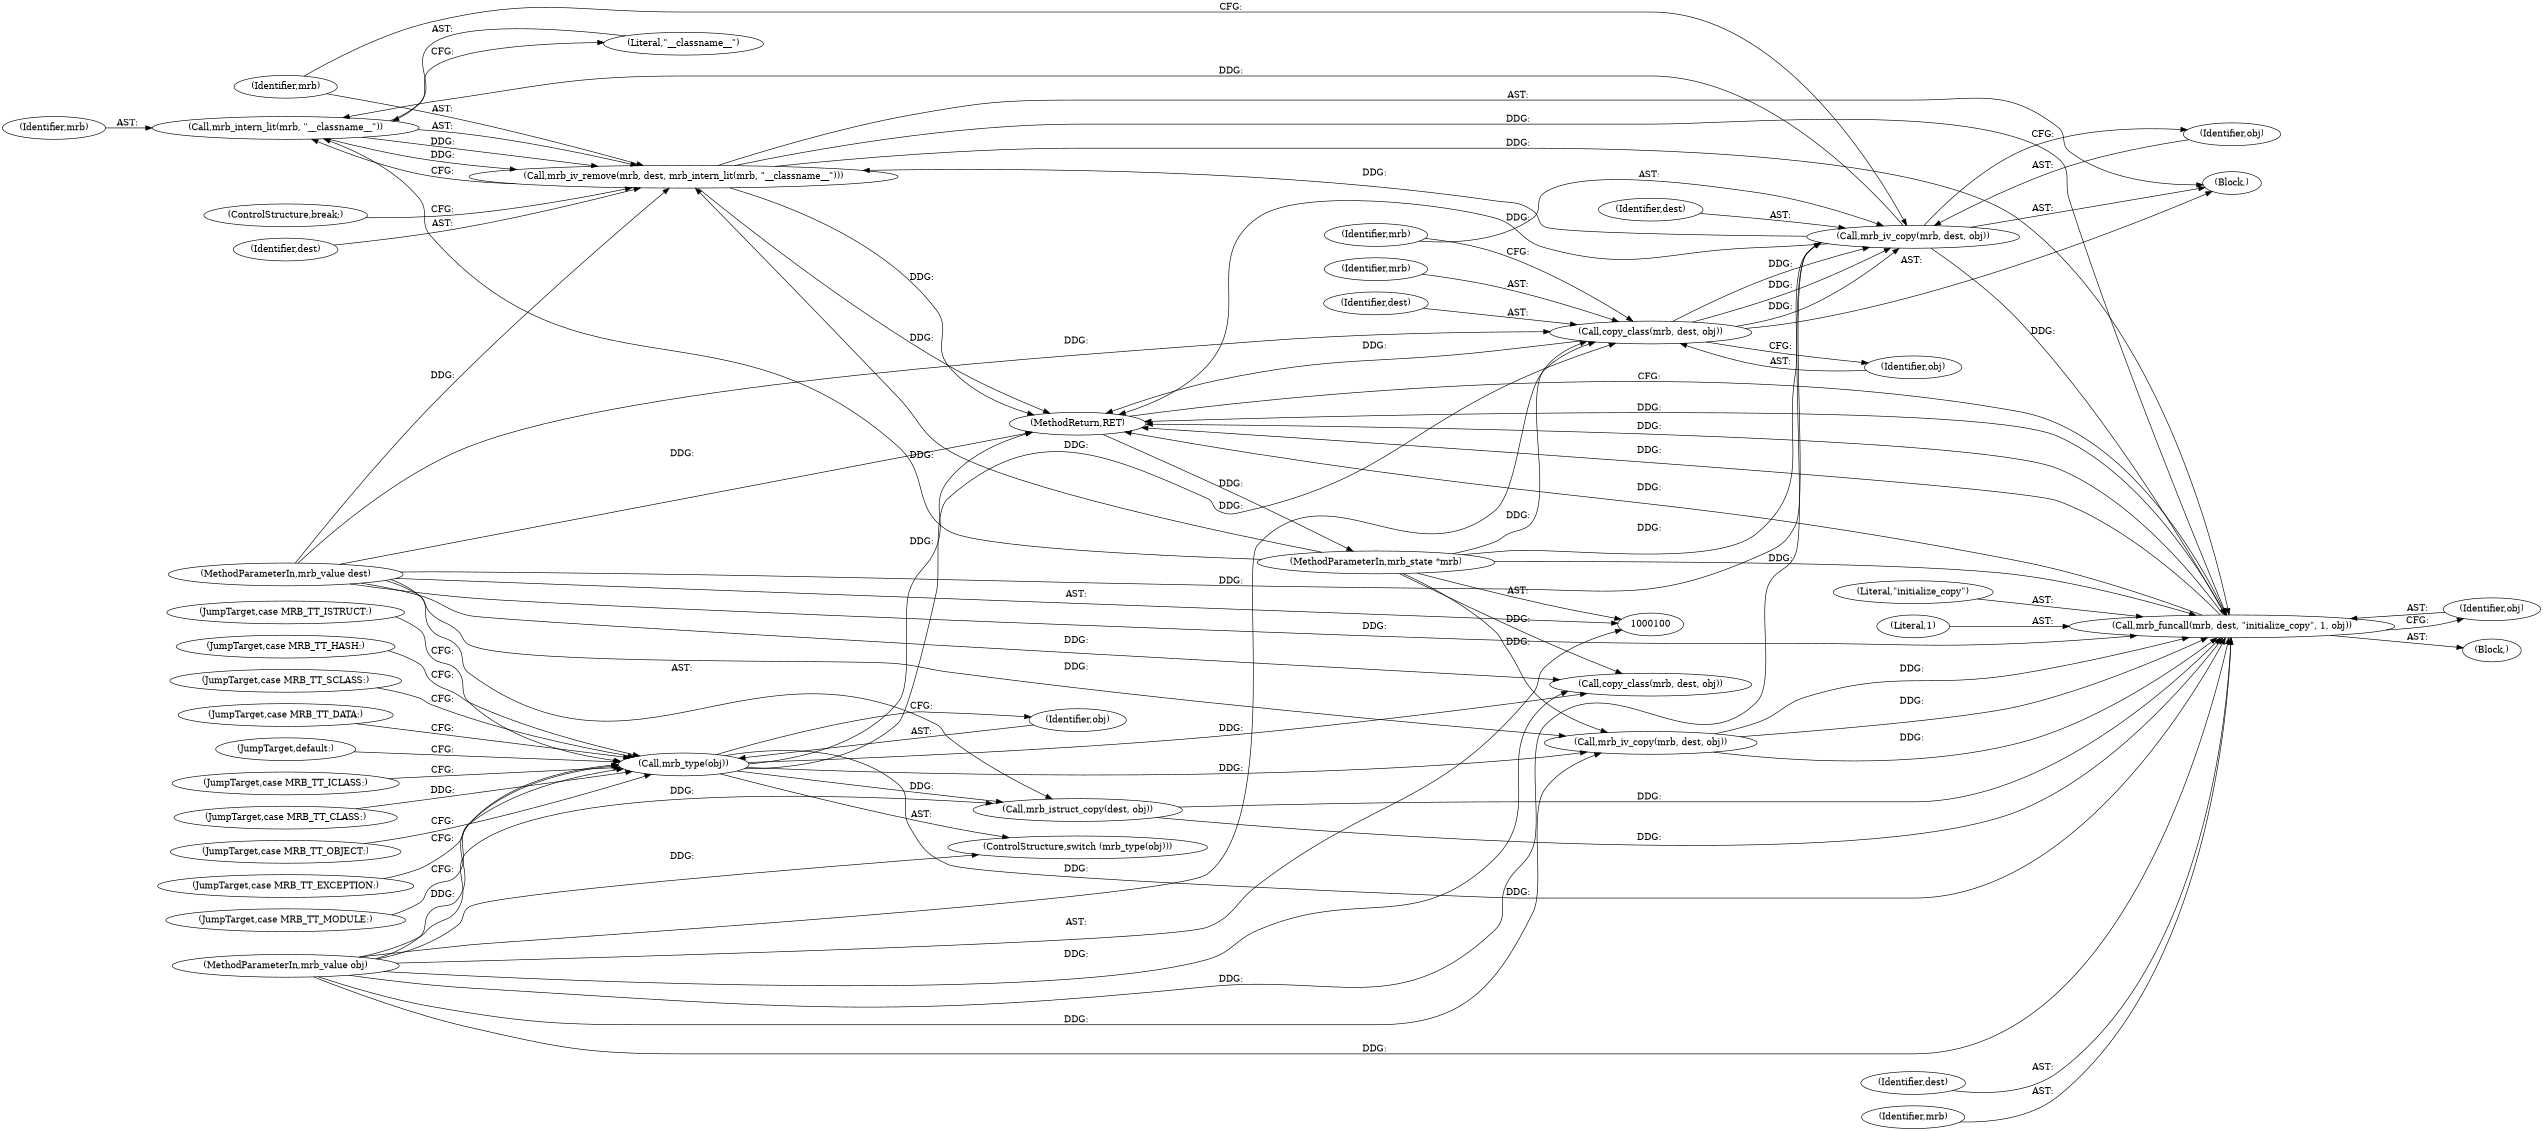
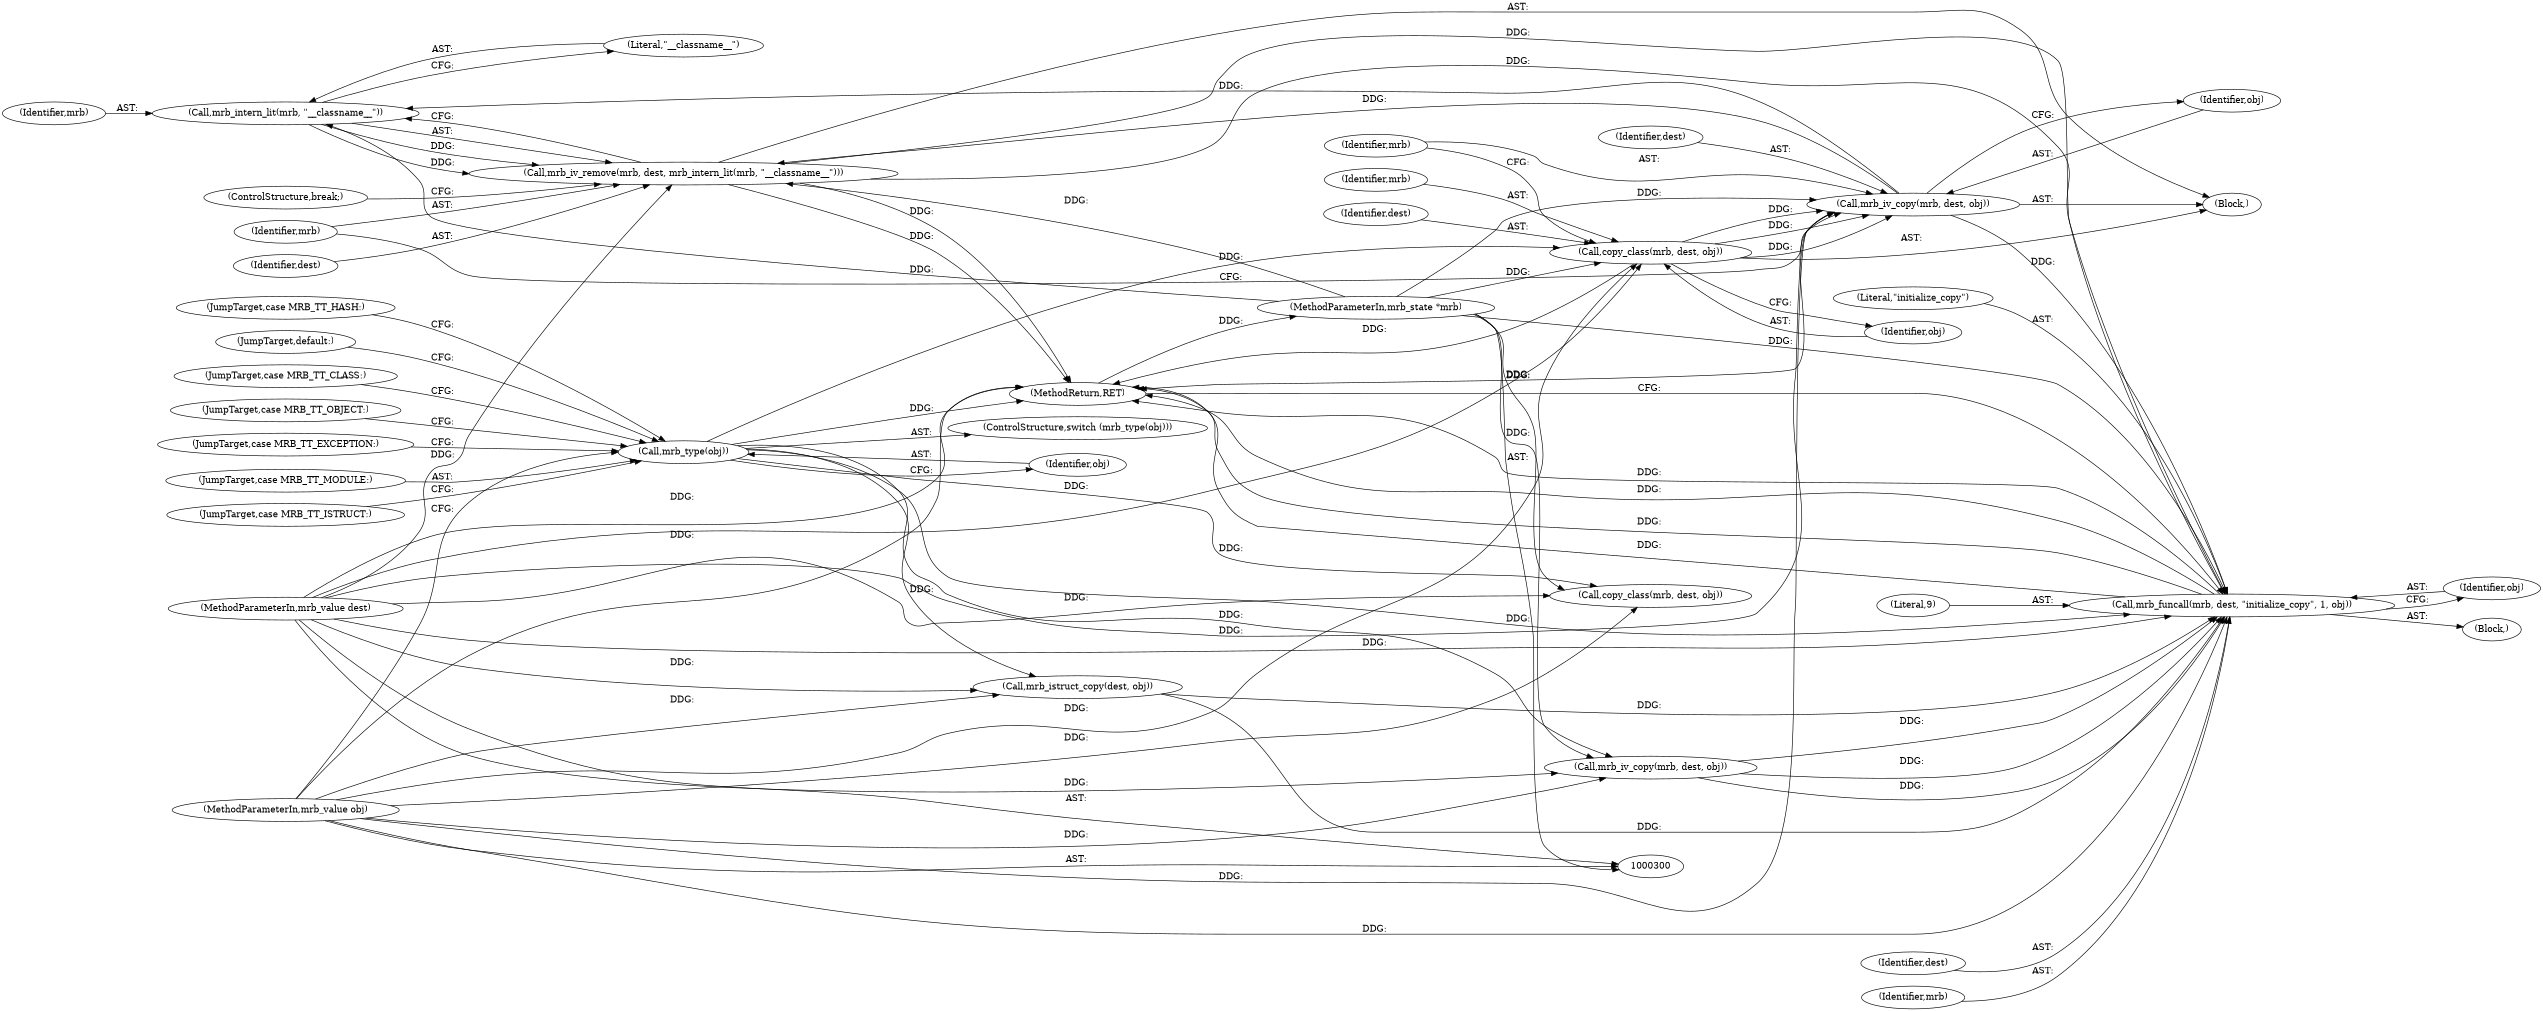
(1651, 624) -> (1651, 866)
(1913, 626) -> (1913, 605)
(684, 668) -> (684, 663)
(286, 681) -> none
(286, 715) -> none
(286, 783) -> none
(444, 791) -> (444, 392)
(444, 870) -> (444, 477)
(665, 881) -> (683, 602)
(444, 895) -> (444, 510)
